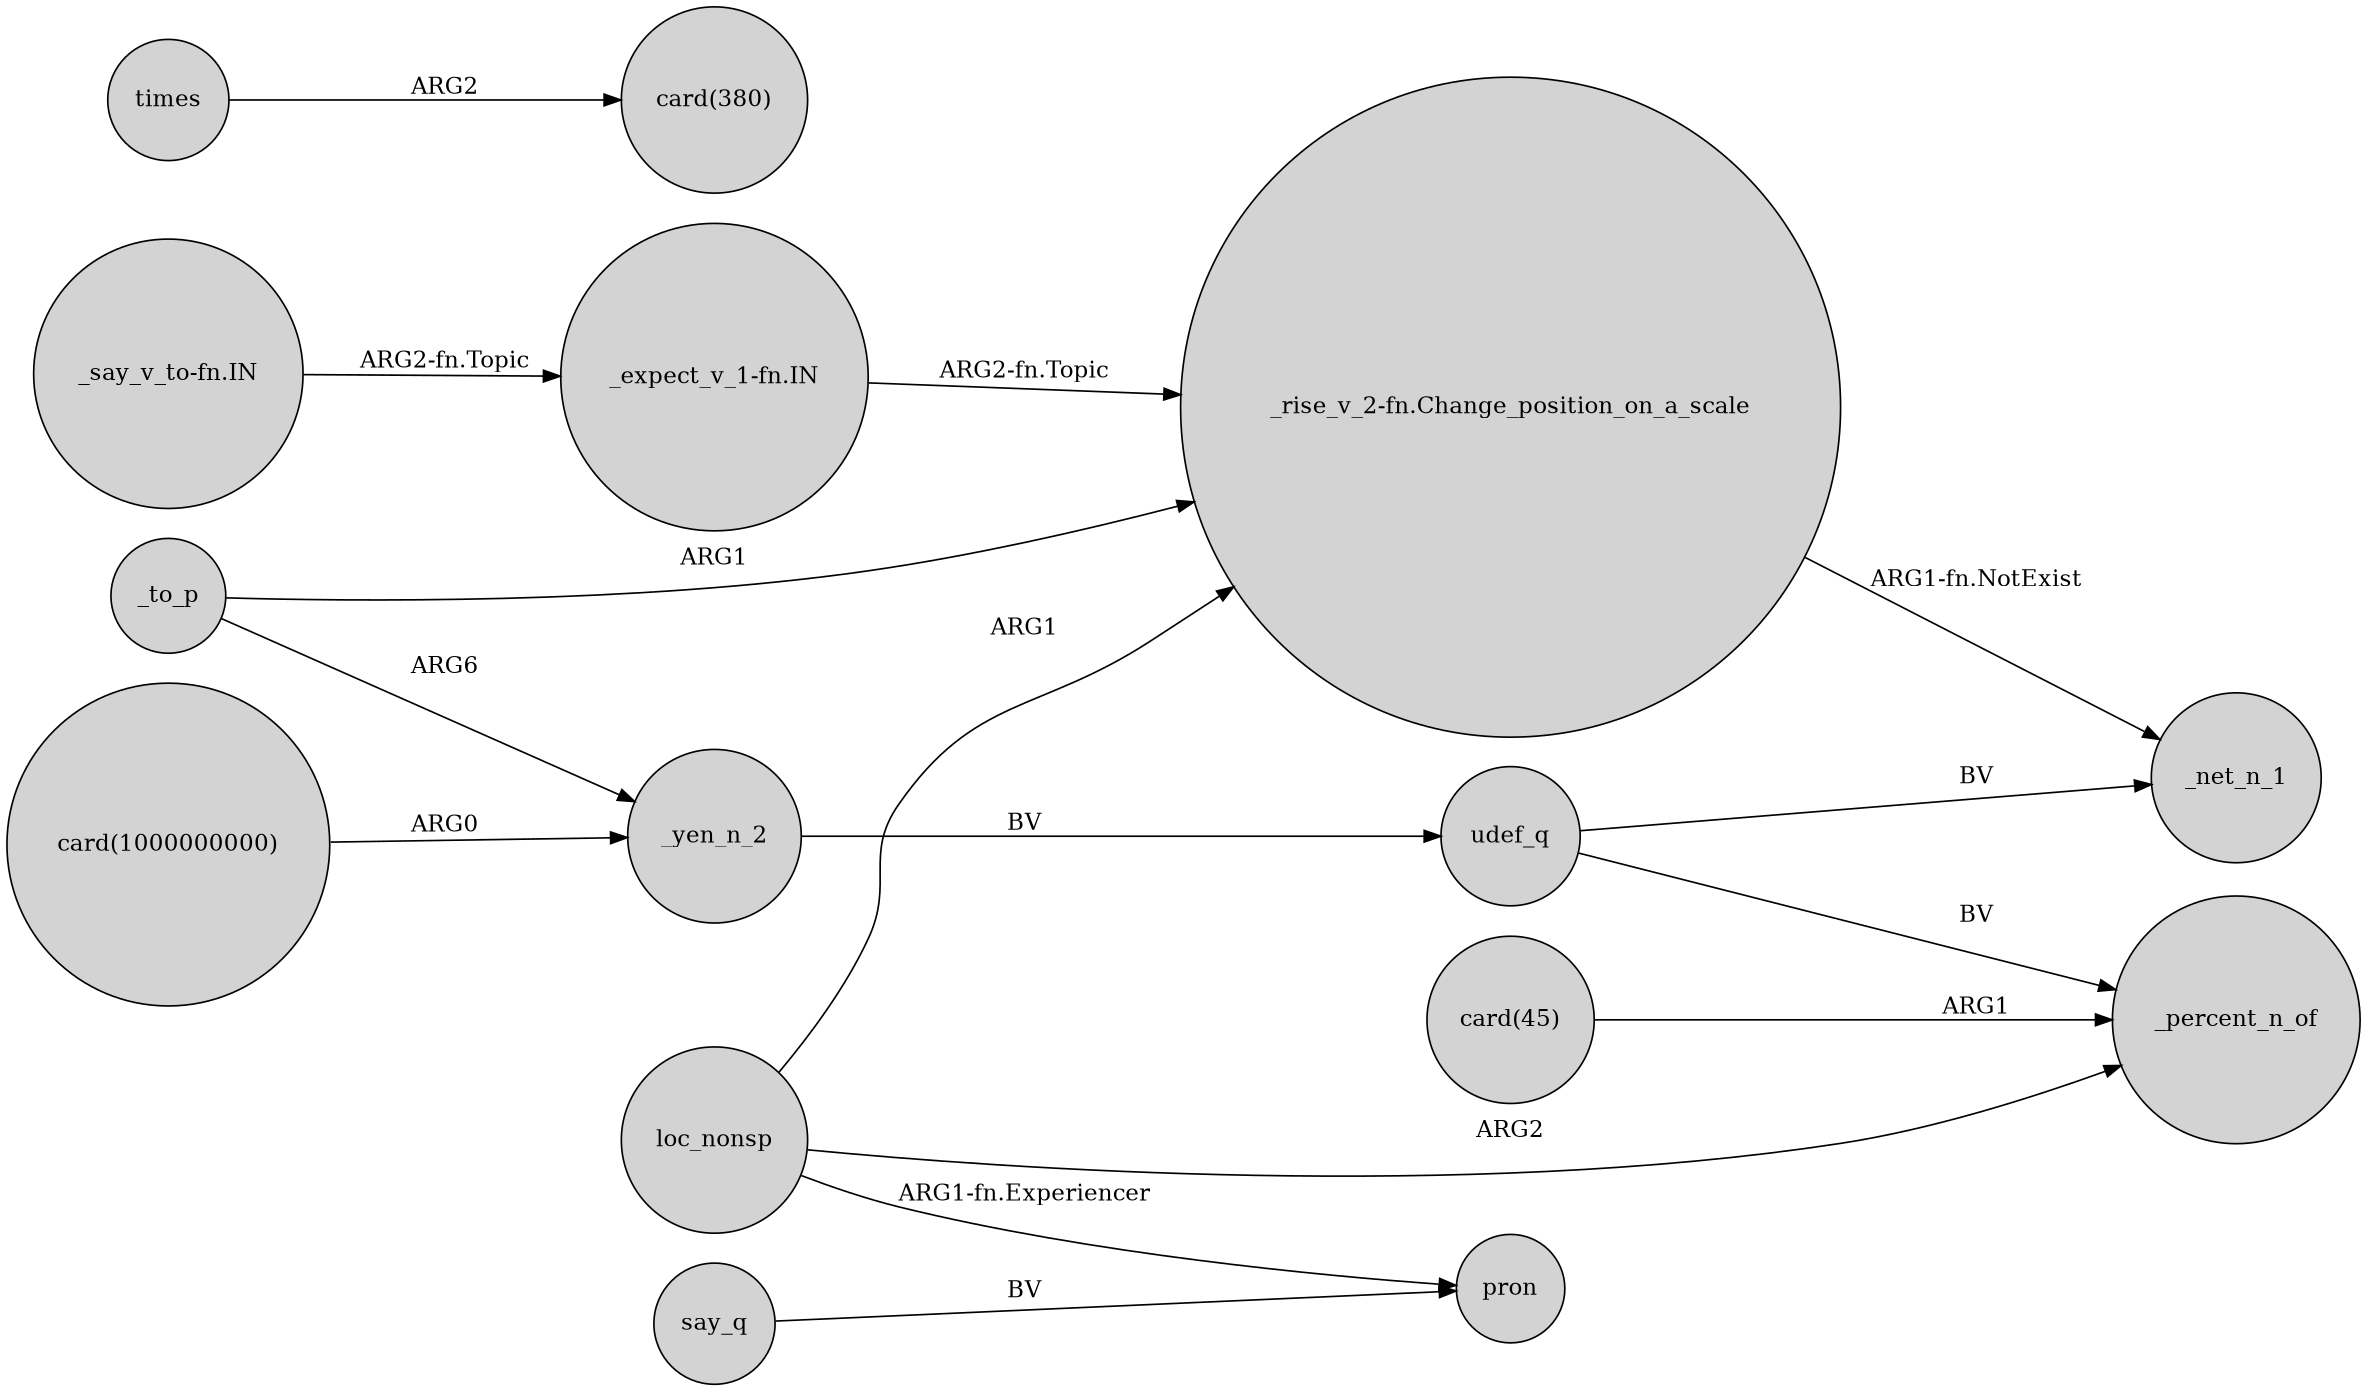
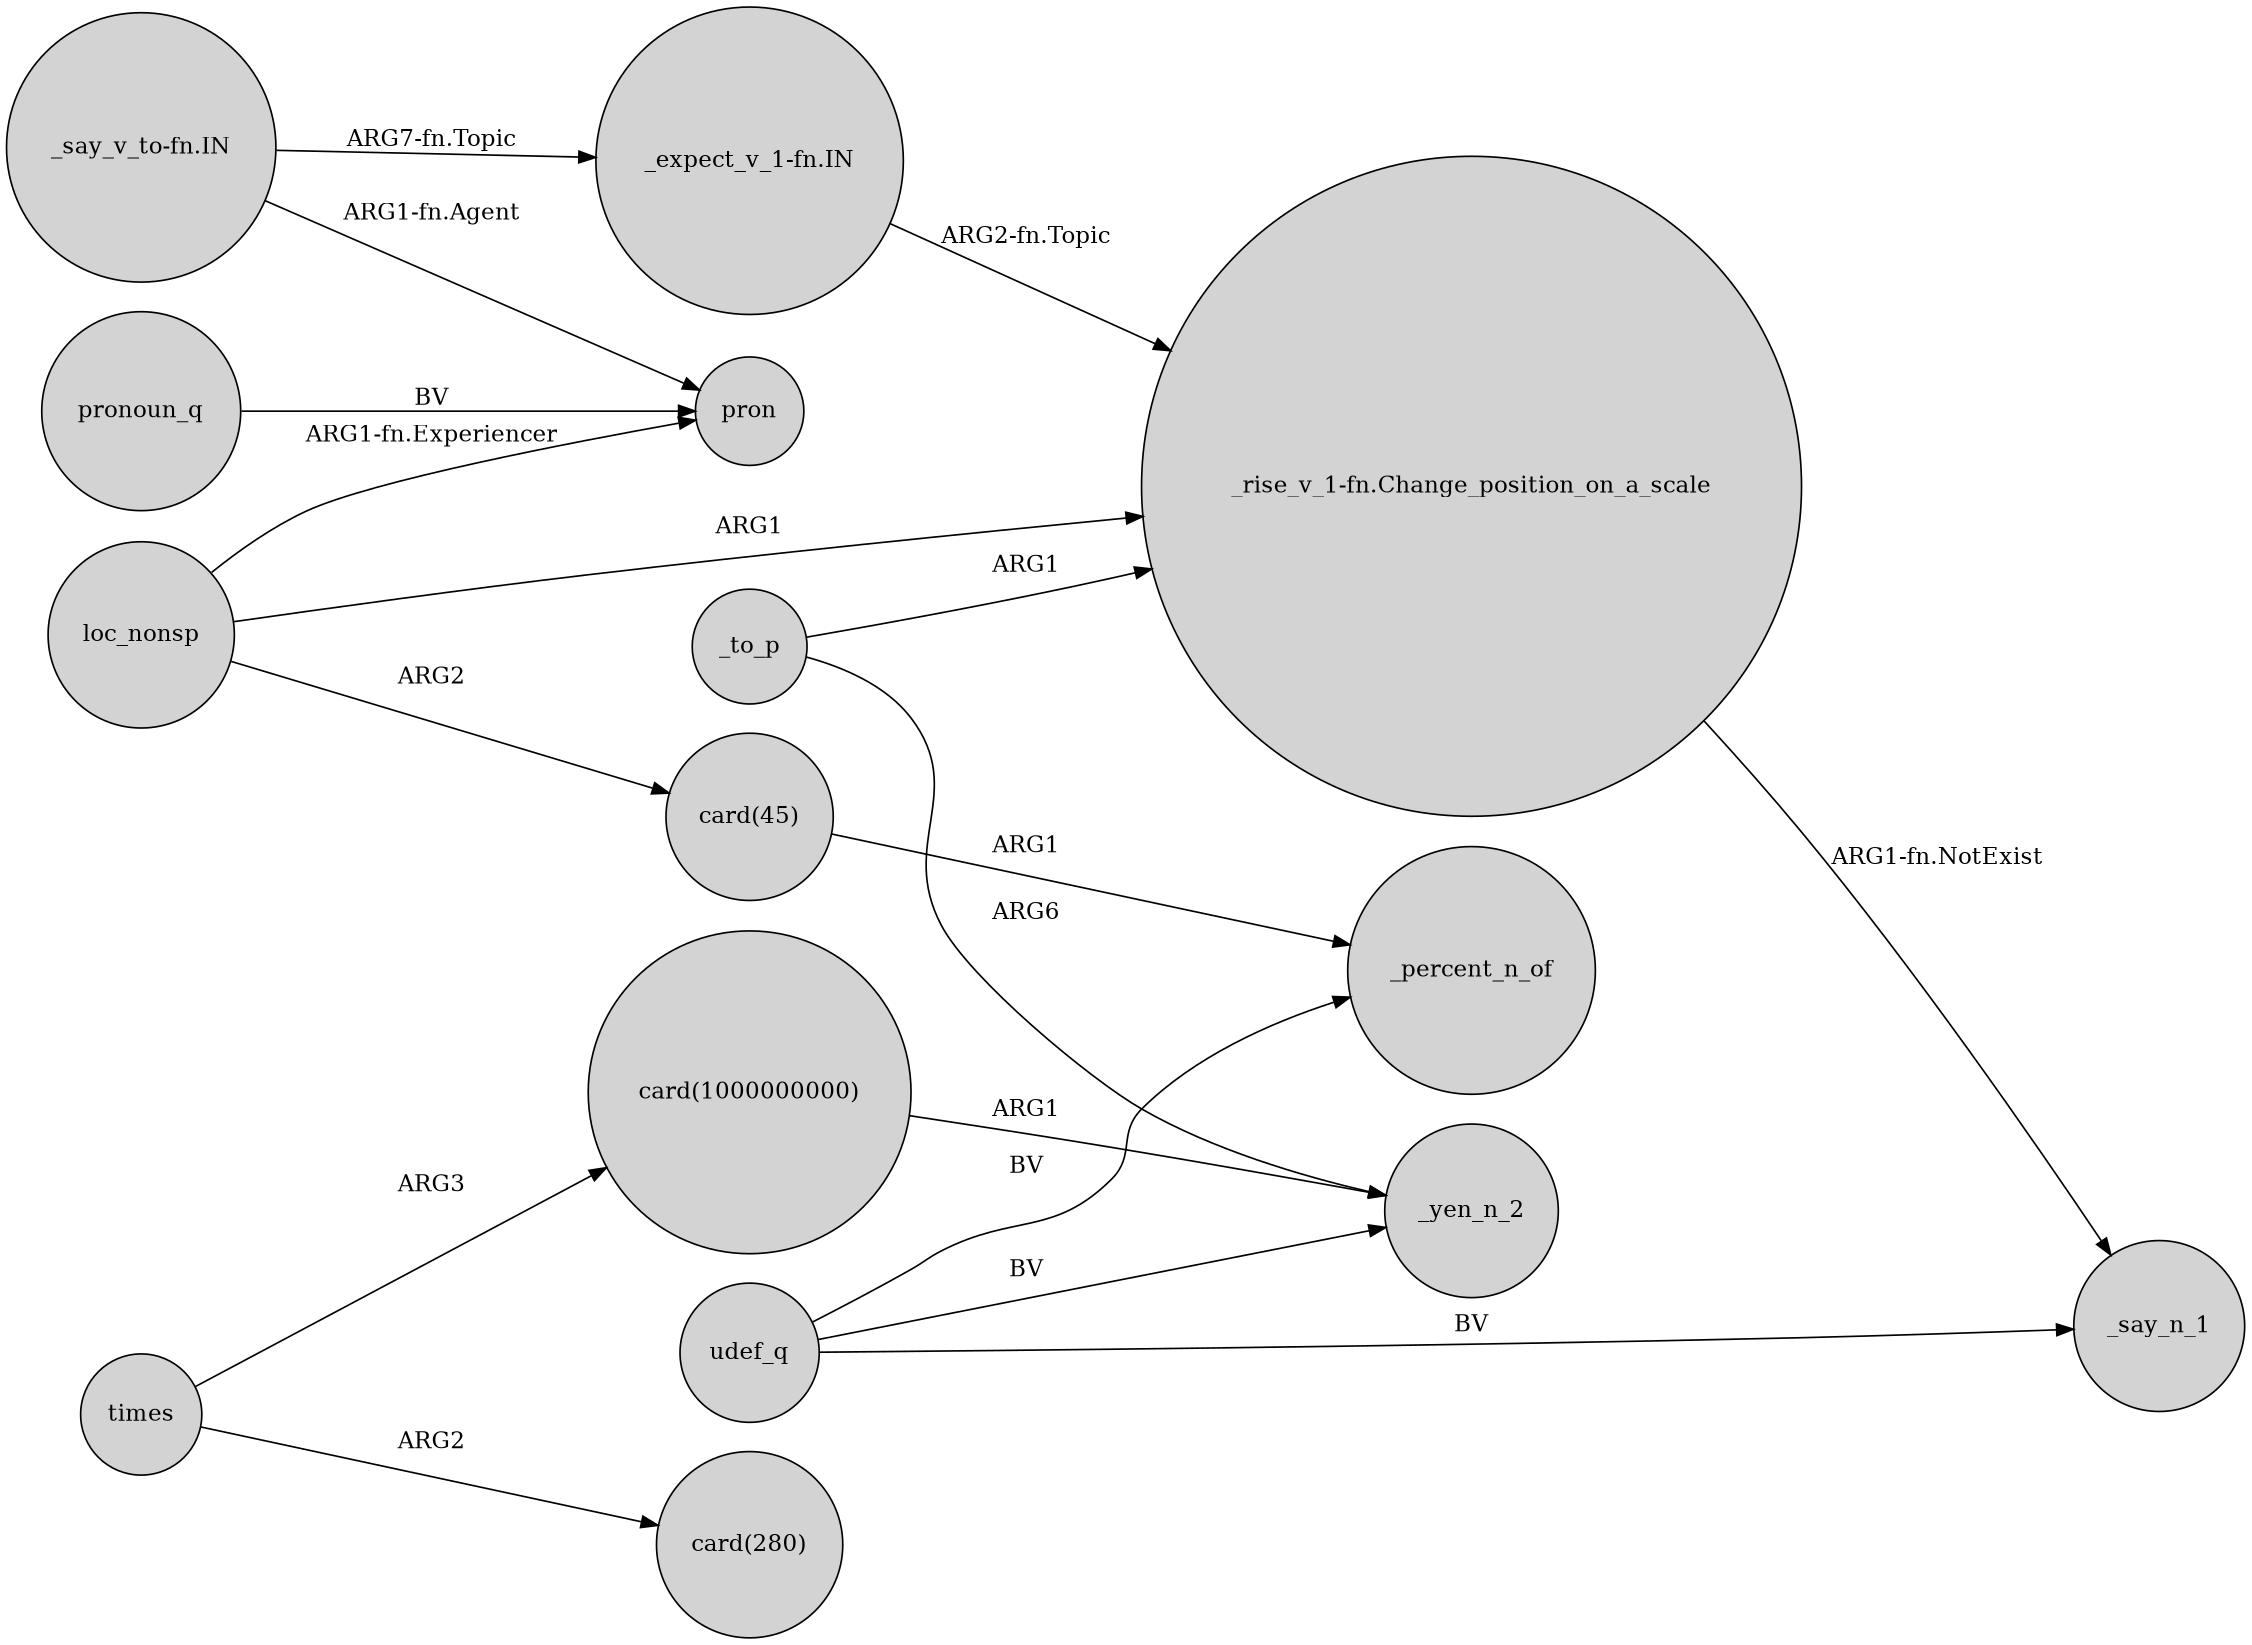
(714, 100) -> (750, 1545)
none -> (475, 292)
(445, 361) -> (432, 140)
(1511, 407) -> (1472, 486)
(2236, 778) -> (2159, 1326)
(445, 825) -> (1026, 1110)
(1113, 836) -> (1094, 1285)
(1462, 1174) -> (442, 725)
none -> (394, 1281)
(714, 1324) -> (141, 411)
